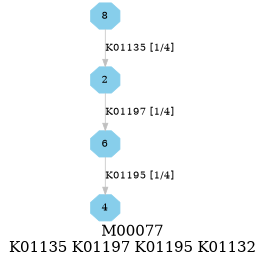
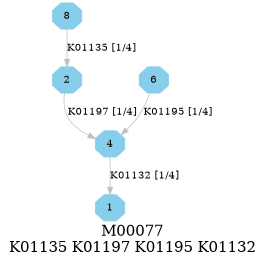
(105, 108) -> (69, 119)
none -> (110, 208)
